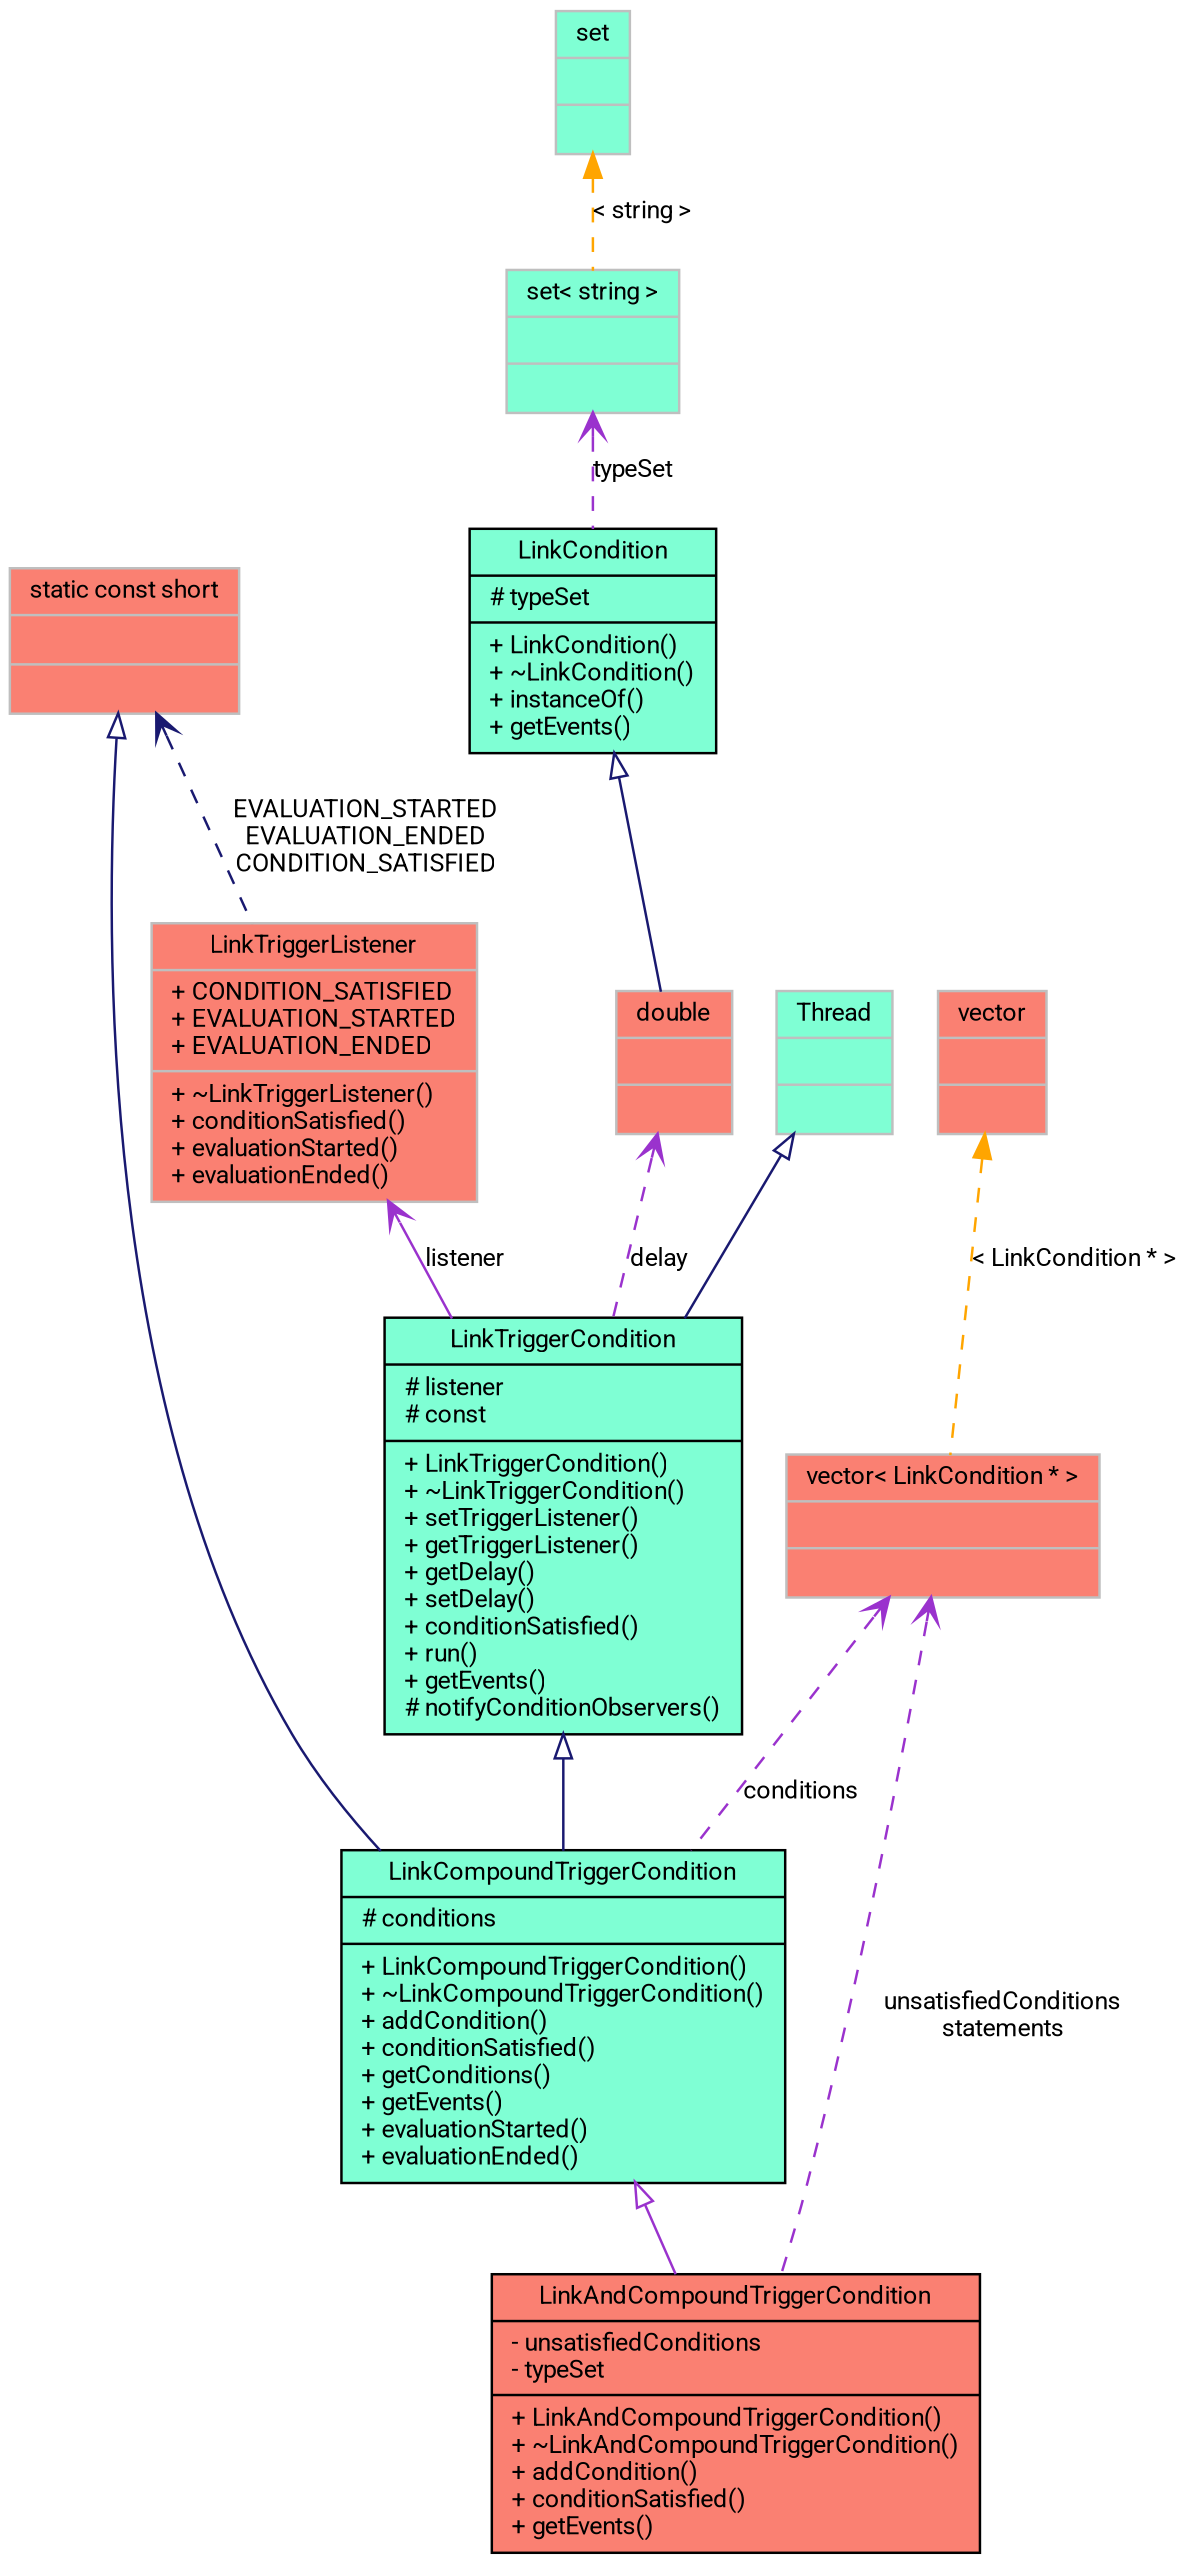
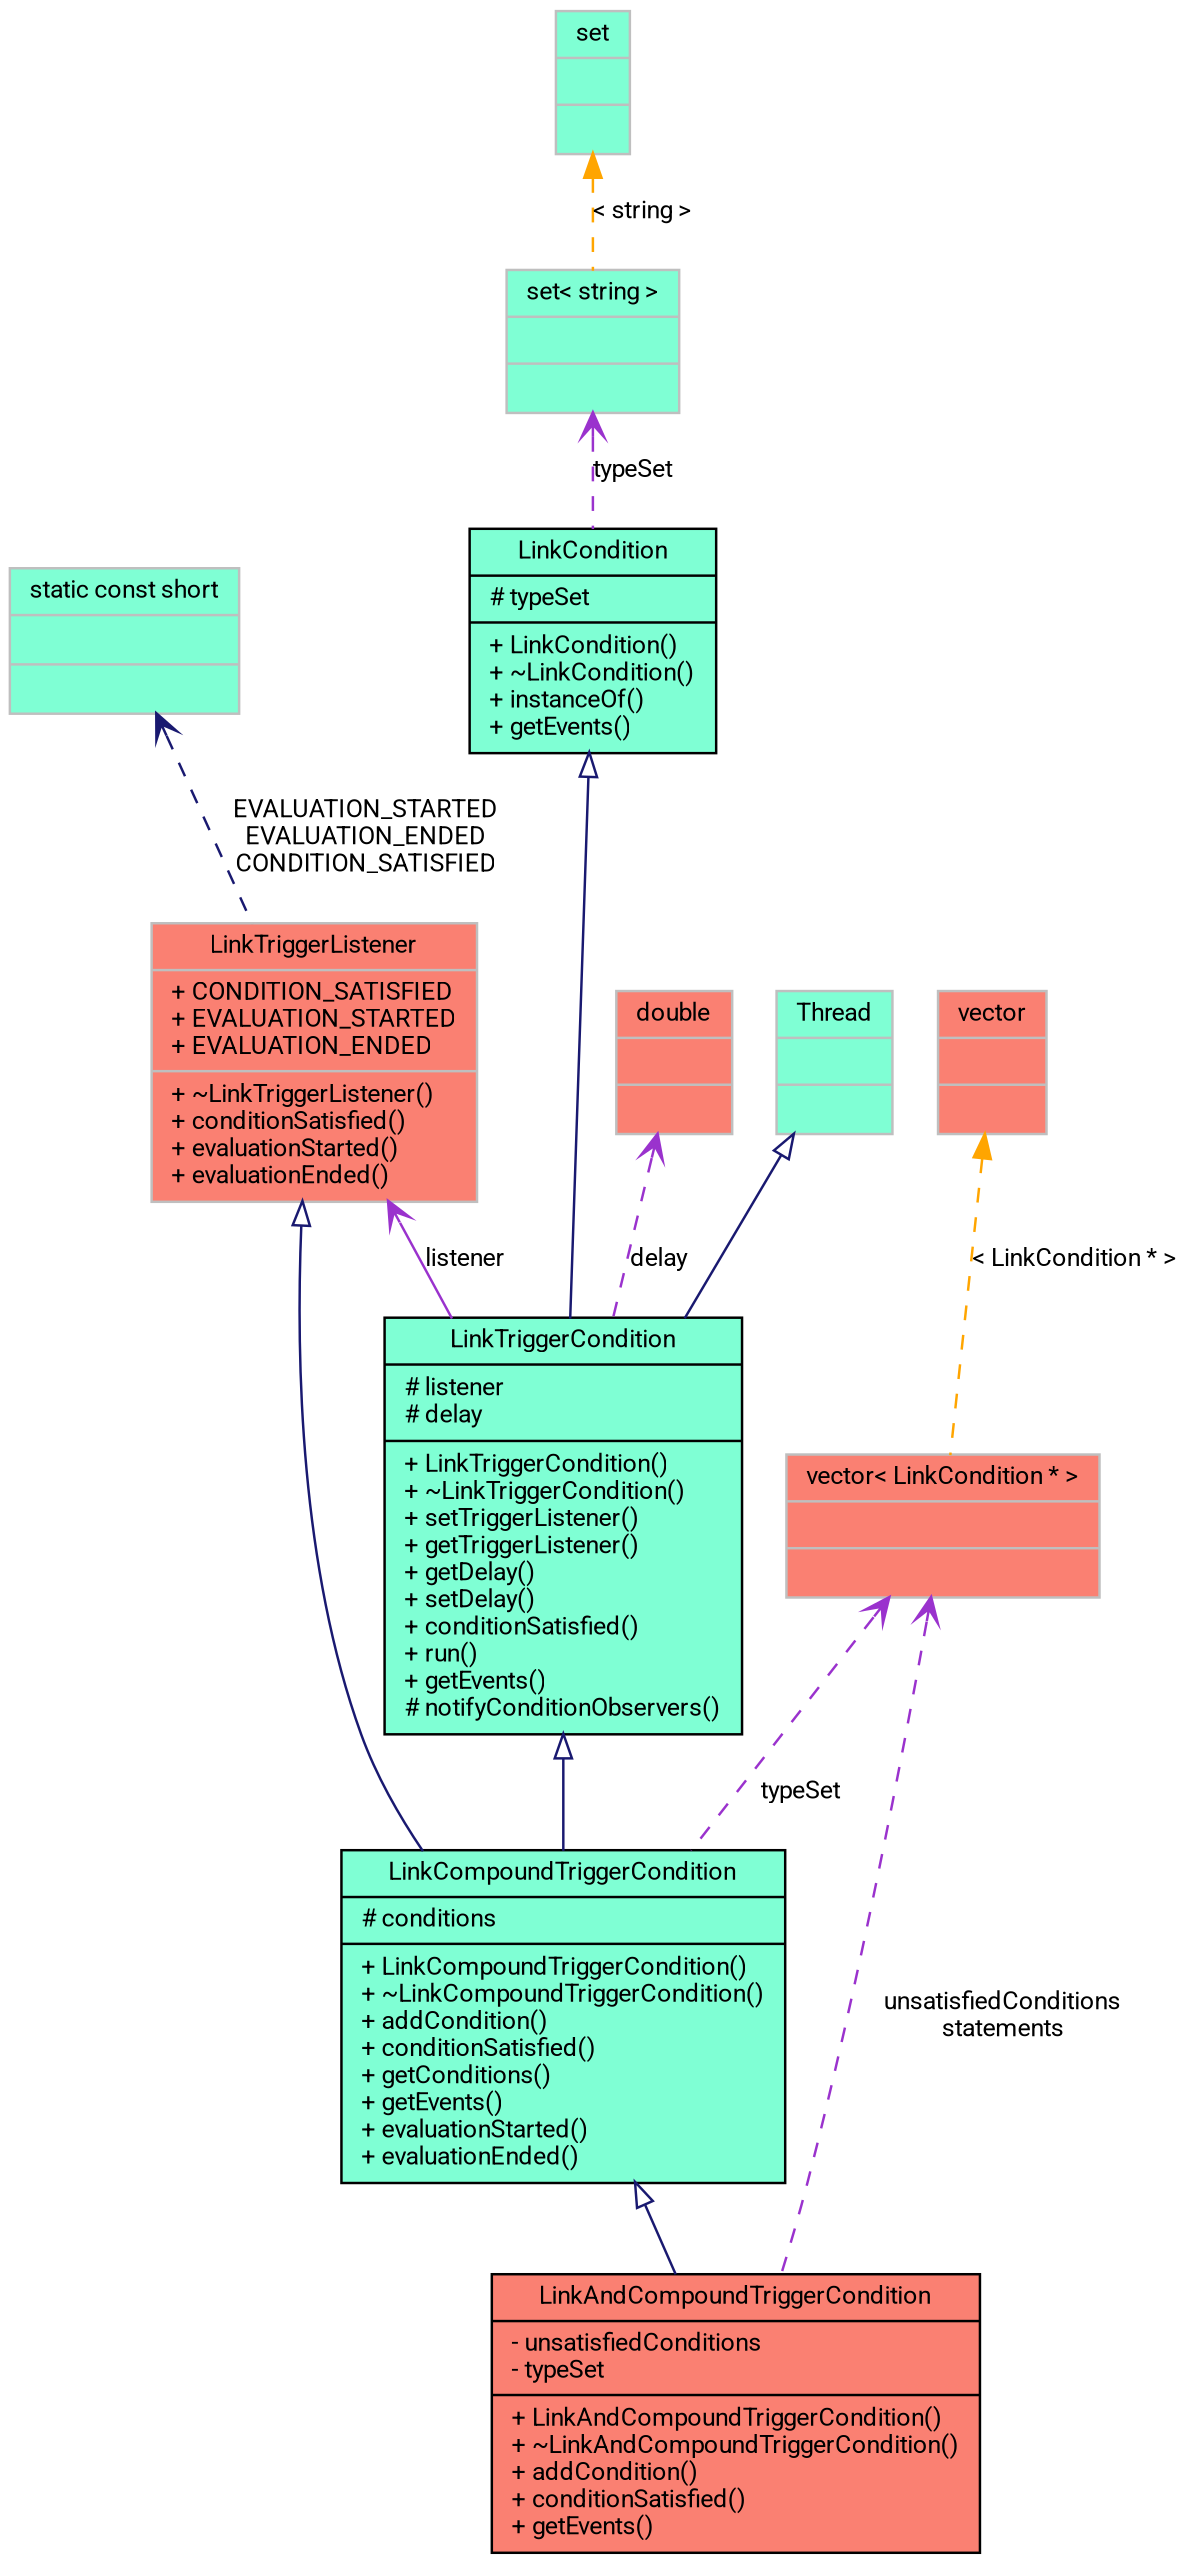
(124, 641) -> (124, 641)
(640, 885) -> (579, 1048)
(148, 1322) -> (316, 1549)
(446, 1415) -> (444, 1415)
(801, 1792) -> (801, 1792)
(660, 2240) -> (660, 2240)
